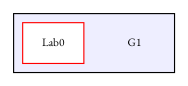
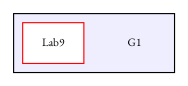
(53, 43) -> (53, 43)
